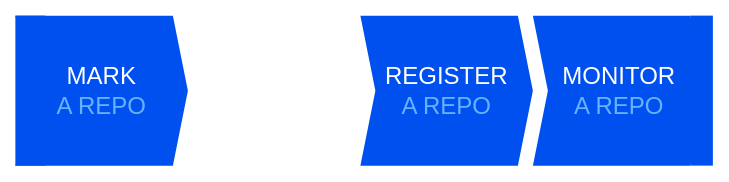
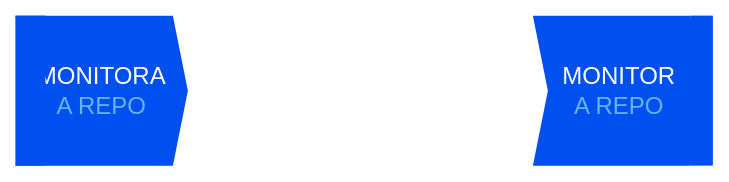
(102, 90) -> (102, 90)
(447, 90) -> none
